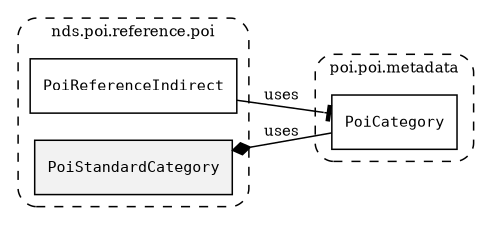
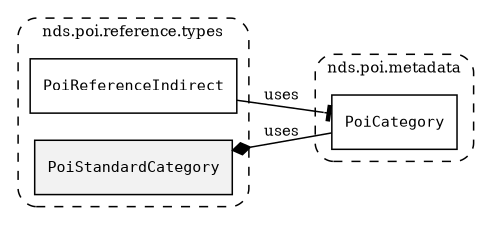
(133, 32) -> (133, 32)
(394, 69) -> (394, 69)
